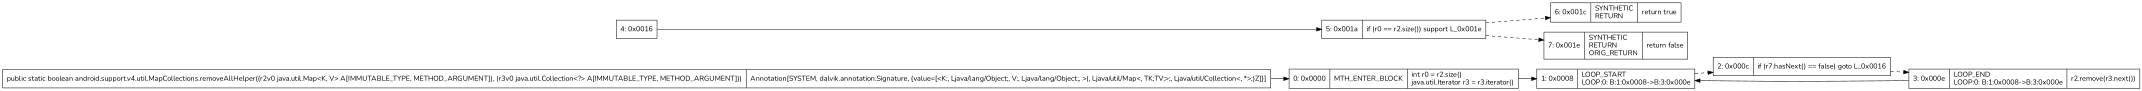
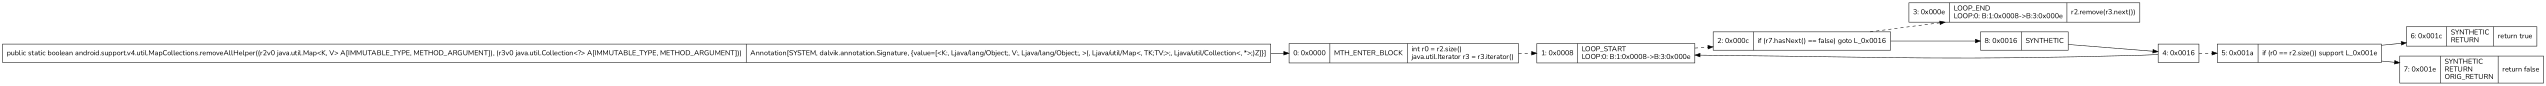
(1516, 20) -> (2391, 44)
(987, 29) -> (2205, 53)
(1512, 38) -> (2388, 62)
none -> (2024, 41)
(1525, 79) -> (1525, 53)
(1804, 81) -> (1929, 58)
